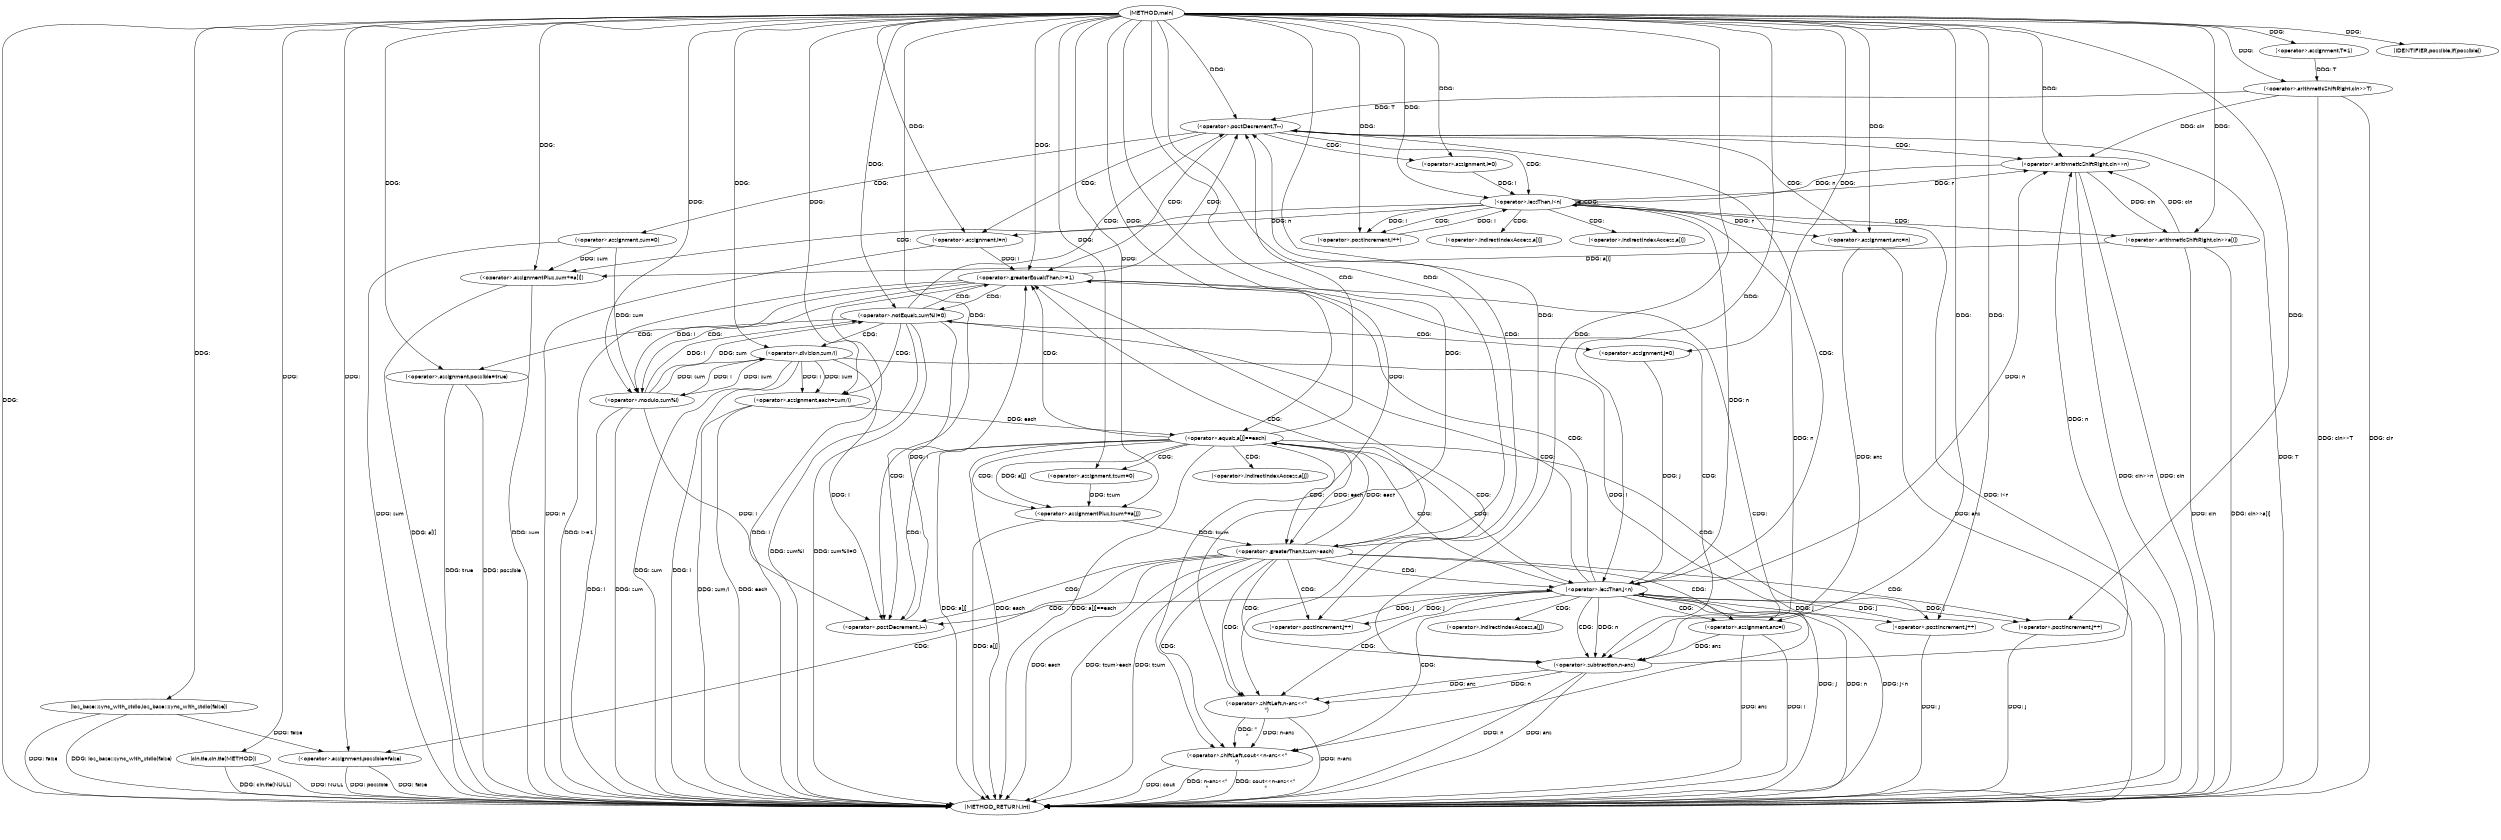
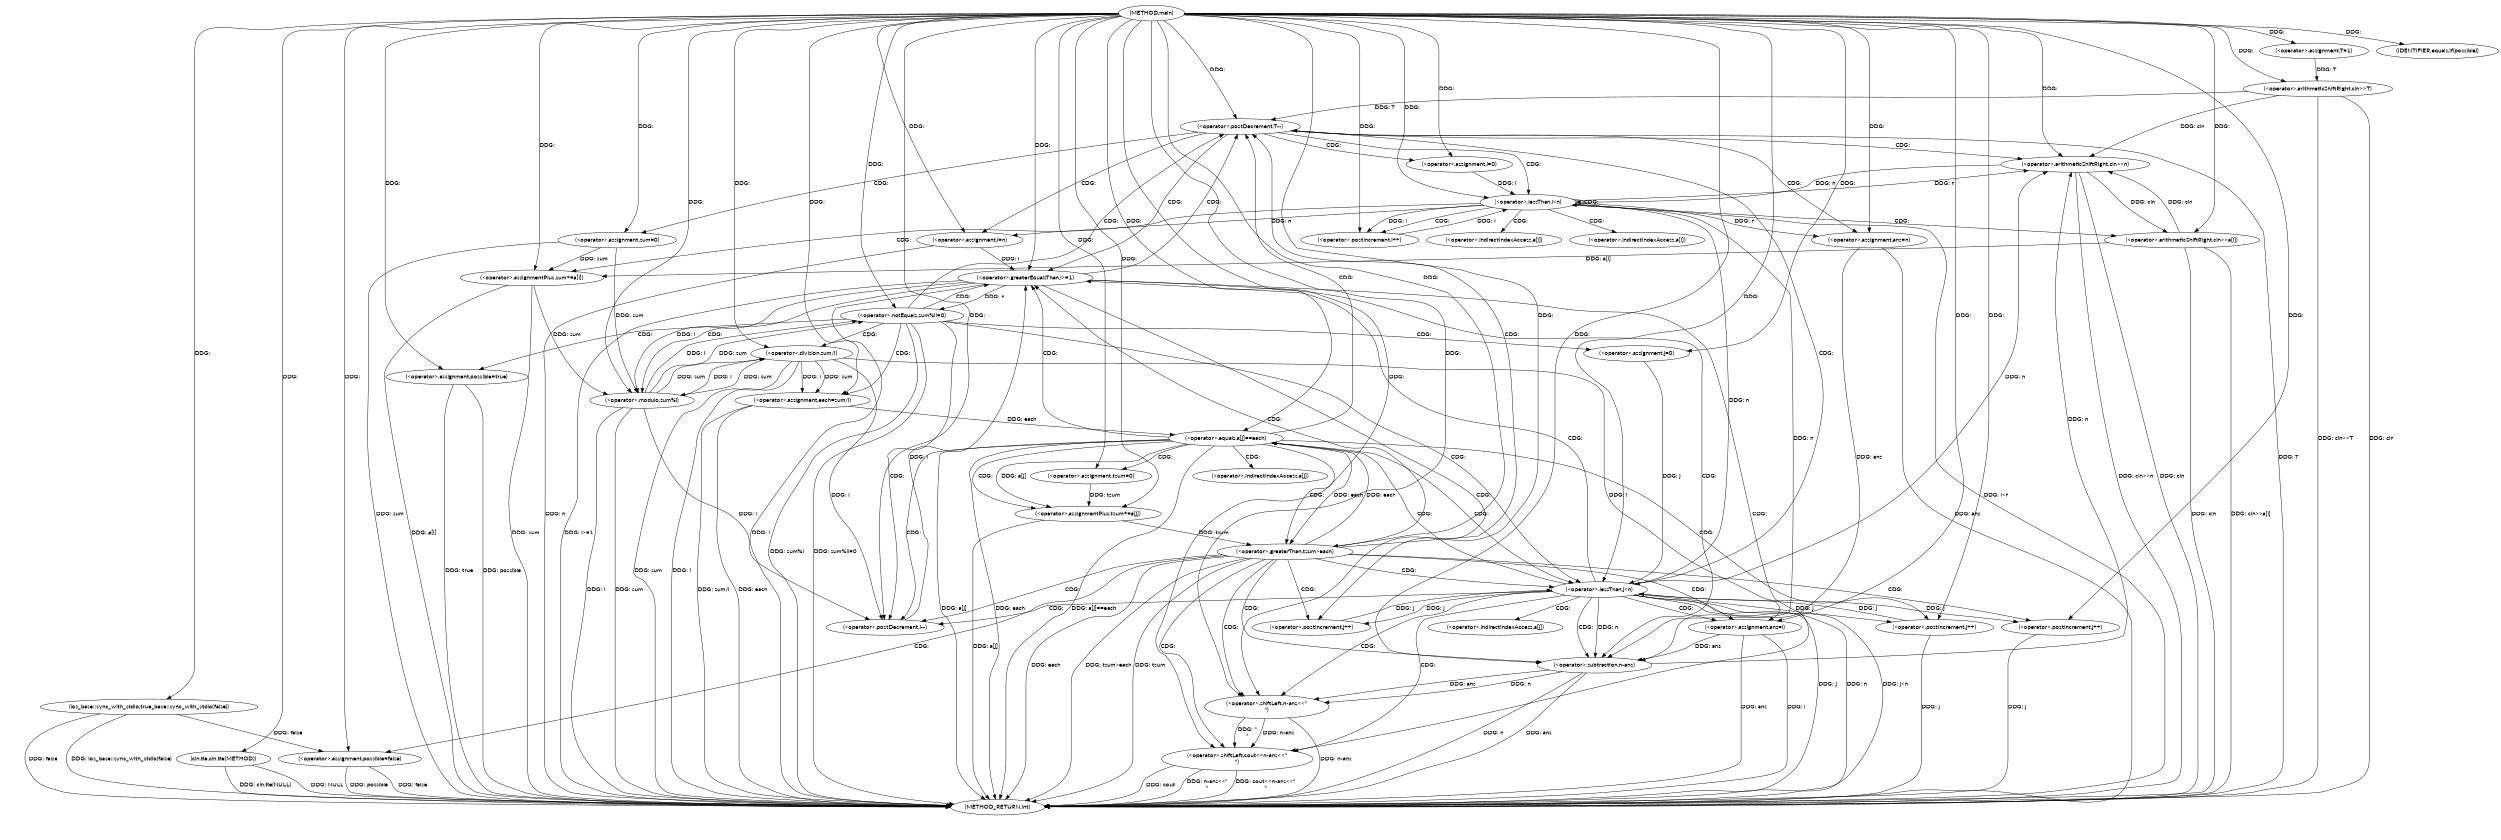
(2437, 51) -> (2437, 51)
(995, 297) -> (995, 297)
(3, 322) -> (682, 29)
none -> (556, 344)
(1320, 383) -> (1292, 382)
(149, 707) -> (149, 707)
